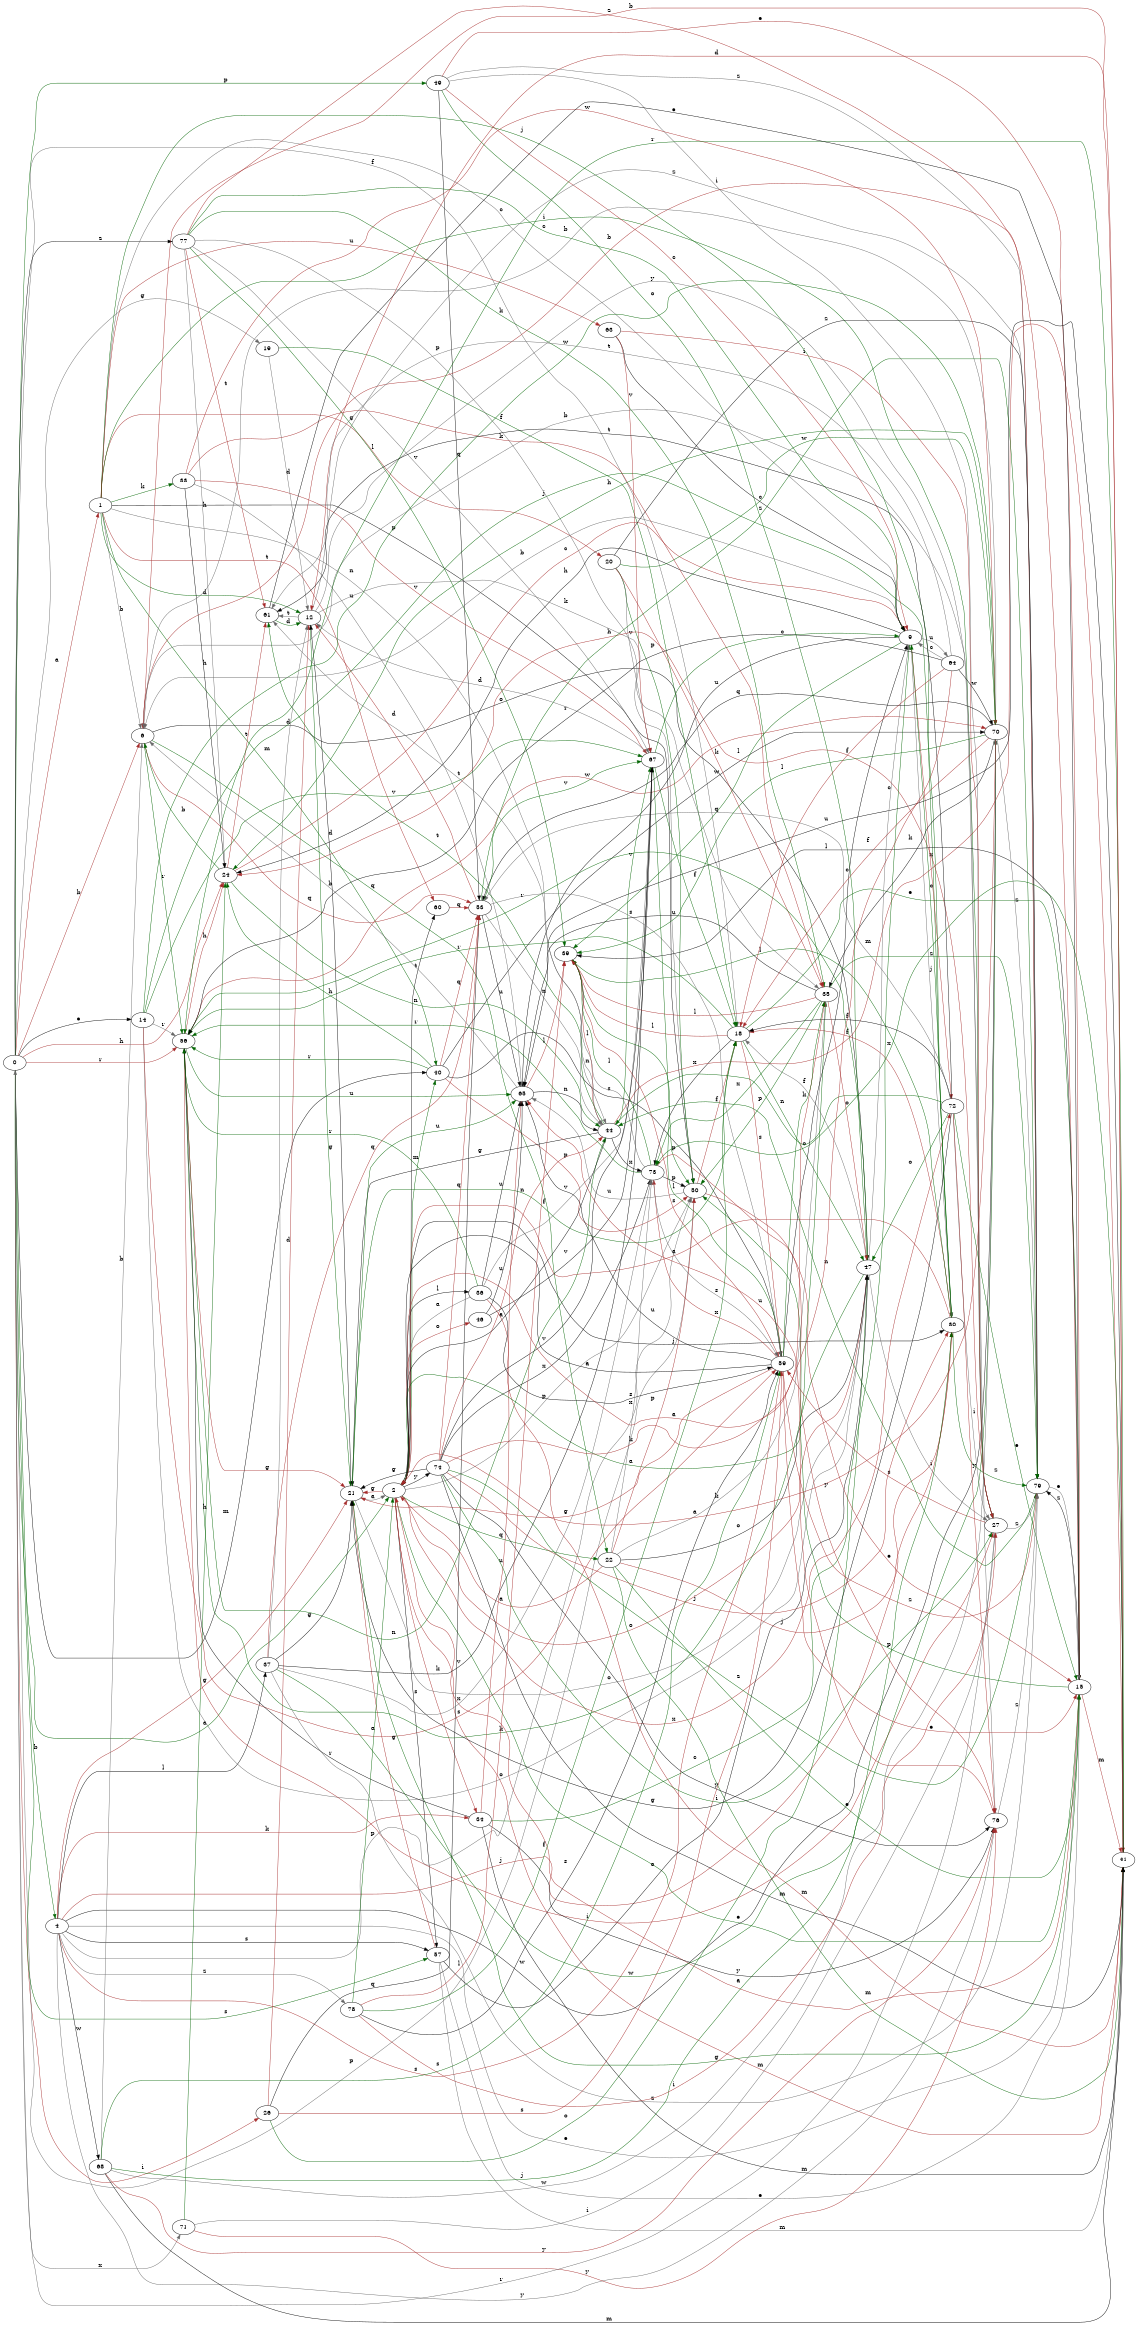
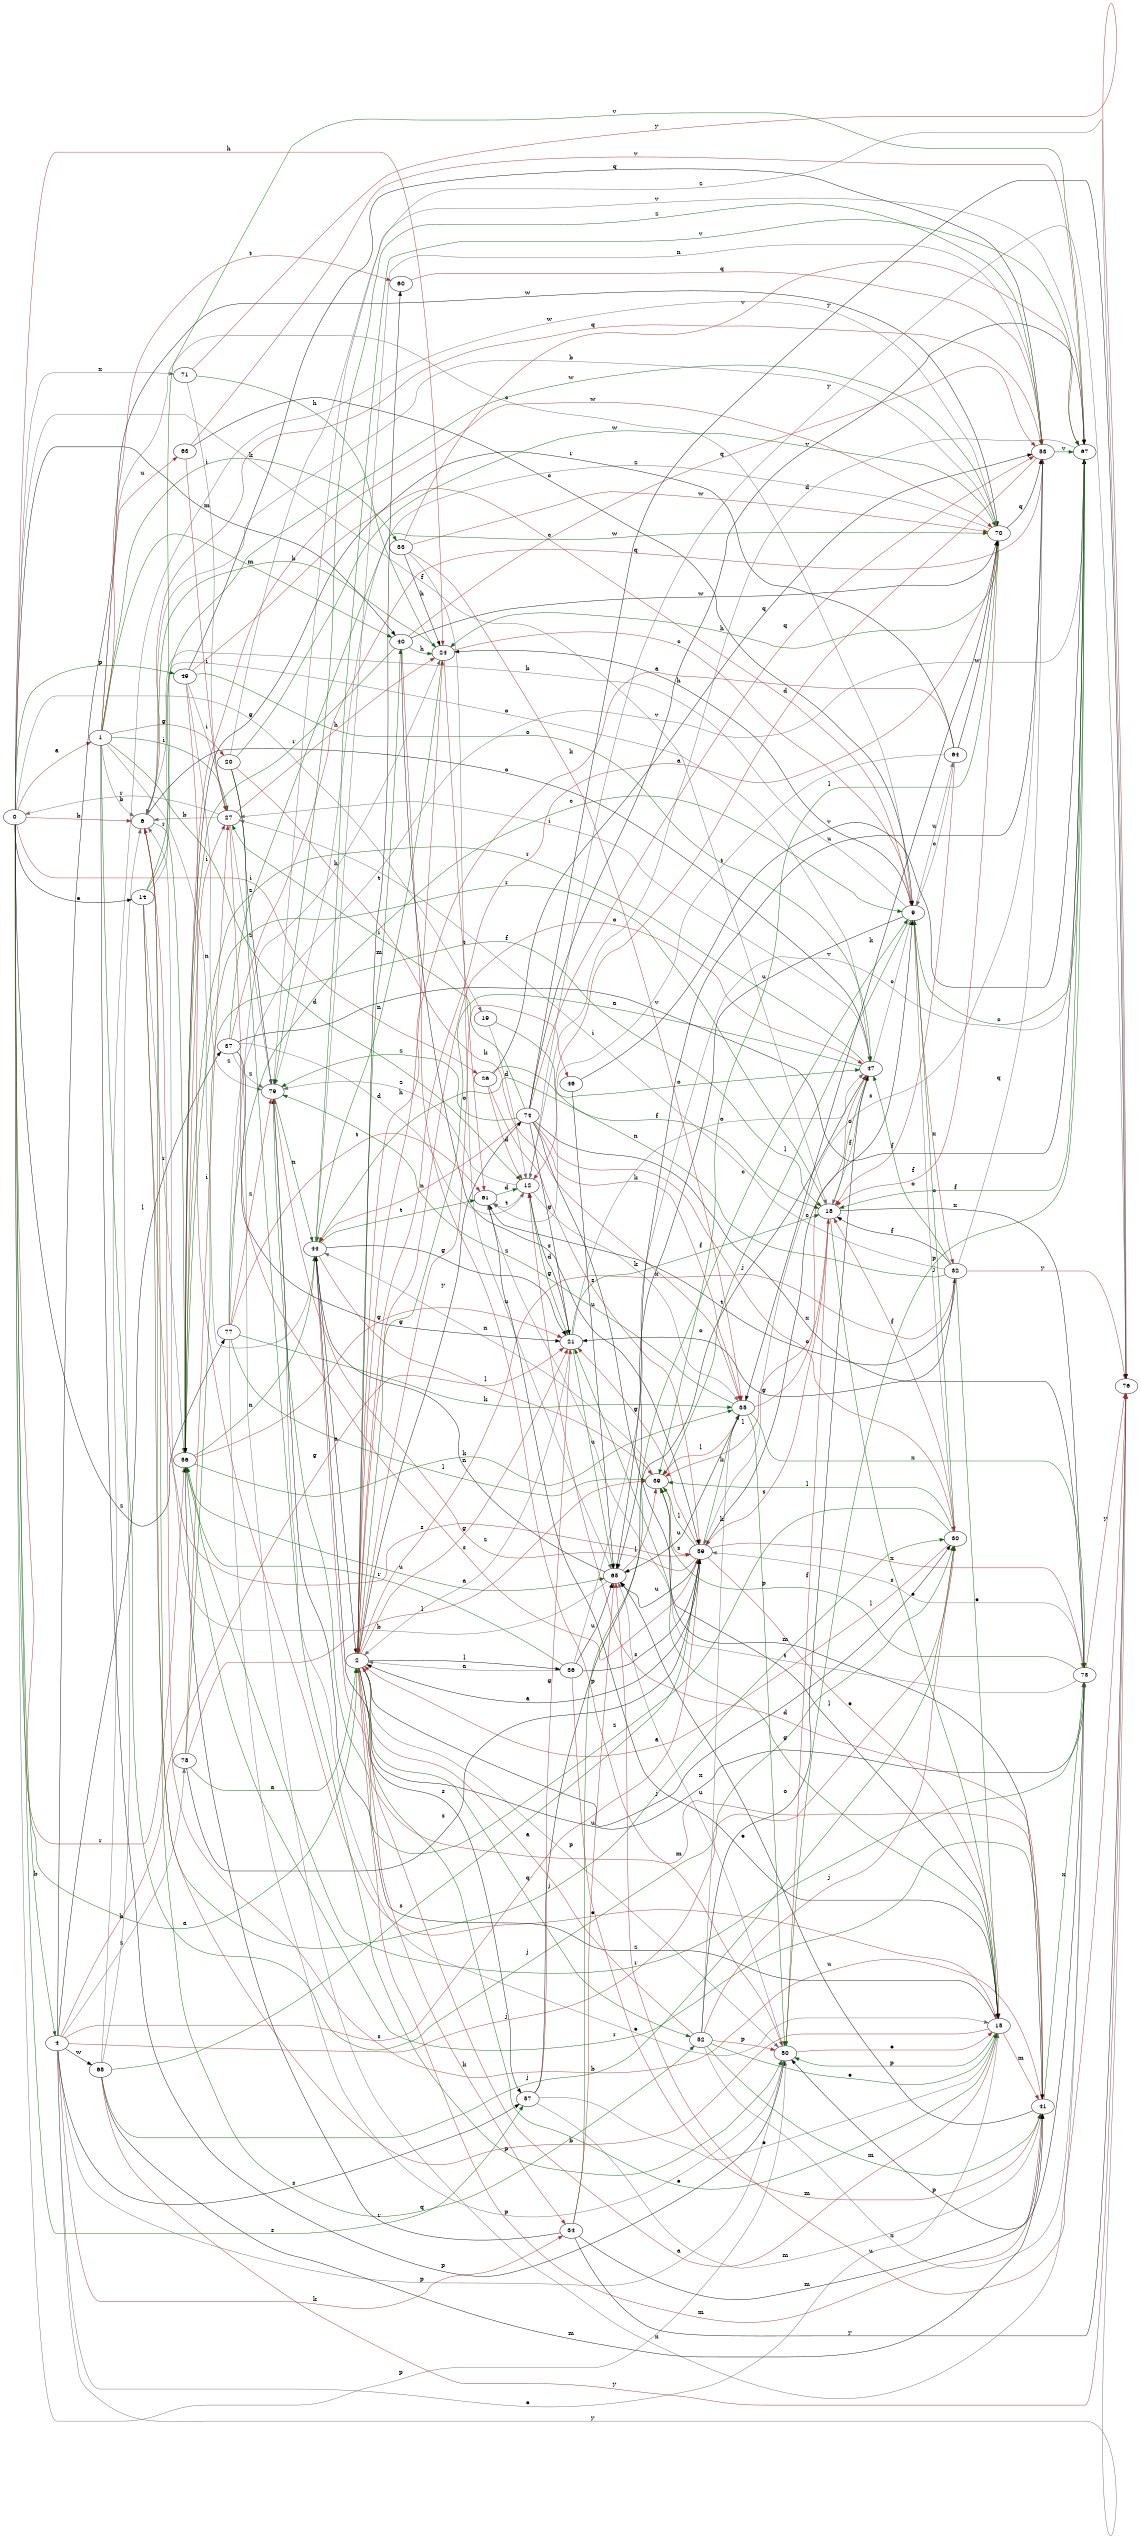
(200, 959) -> (401, 1159)
(953, 1106) -> (955, 1271)
(609, 1560) -> (701, 2040)
